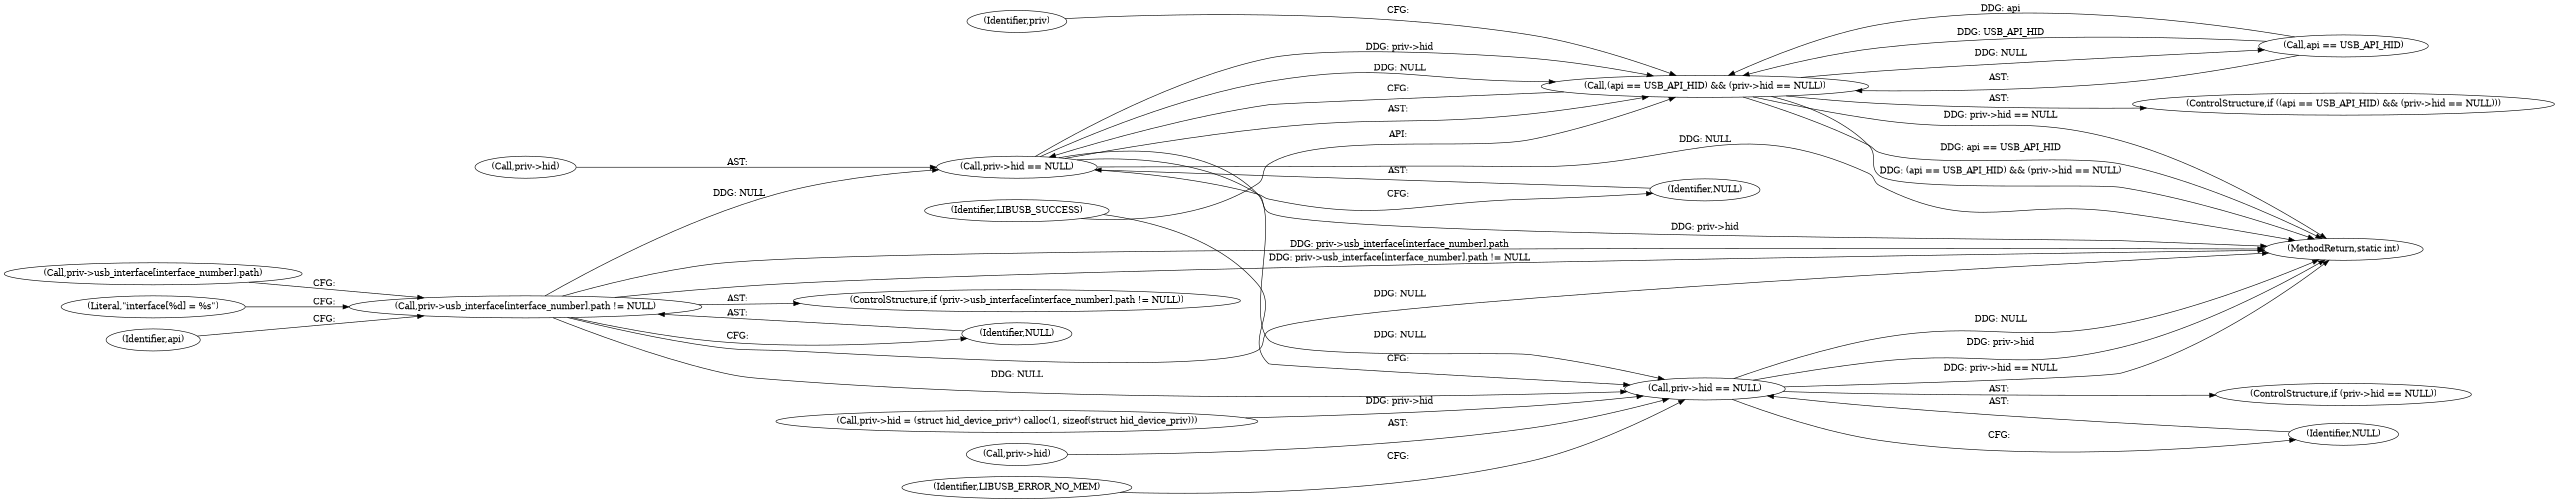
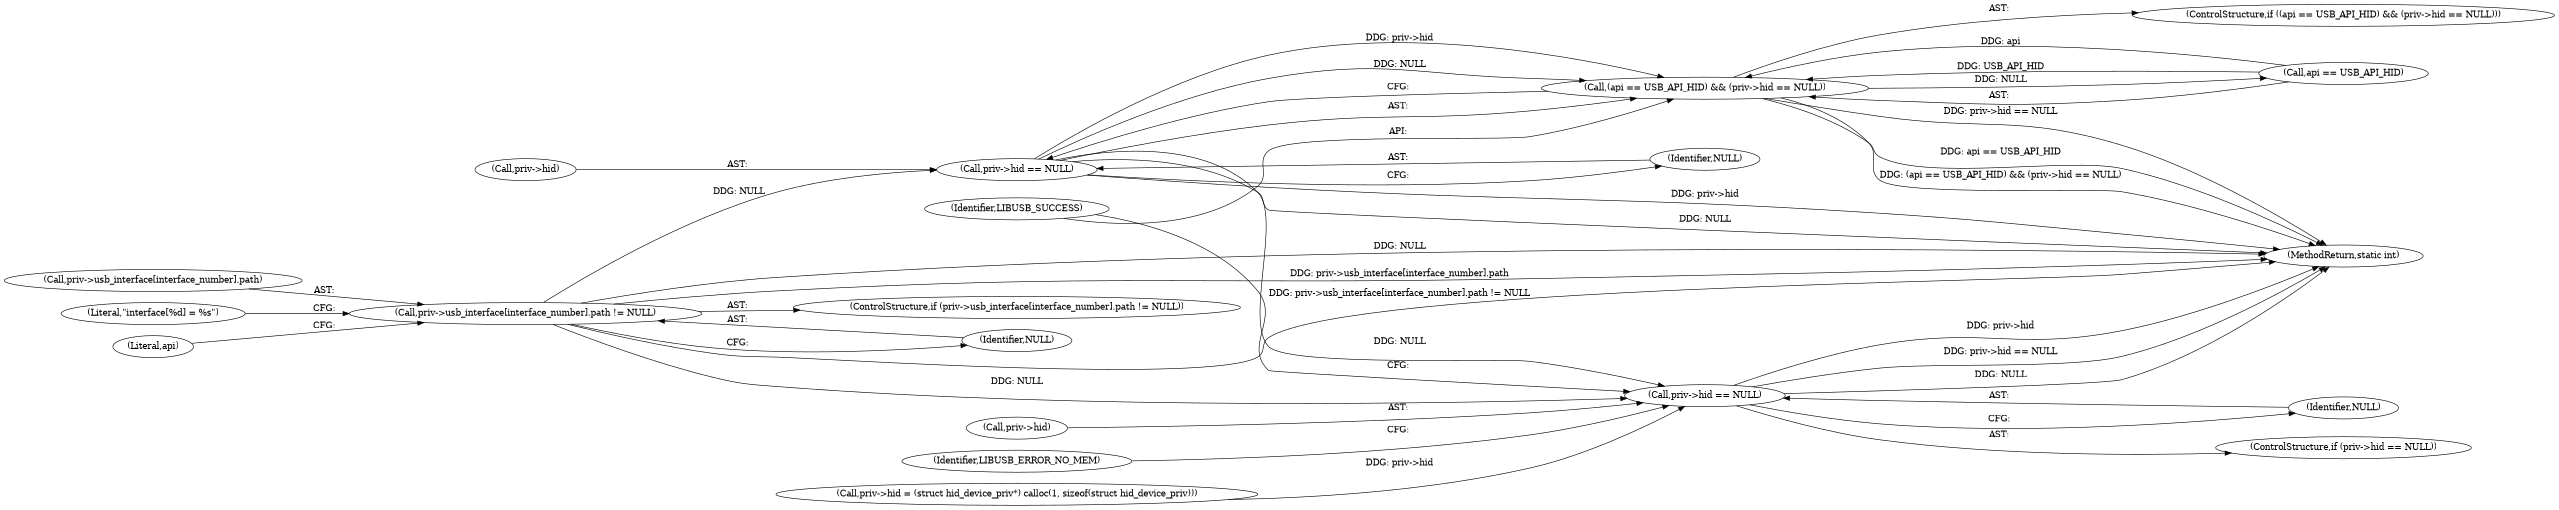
(1017, 21) -> none
(326, 284) -> (326, 291)
(153, 340) -> (153, 347)
